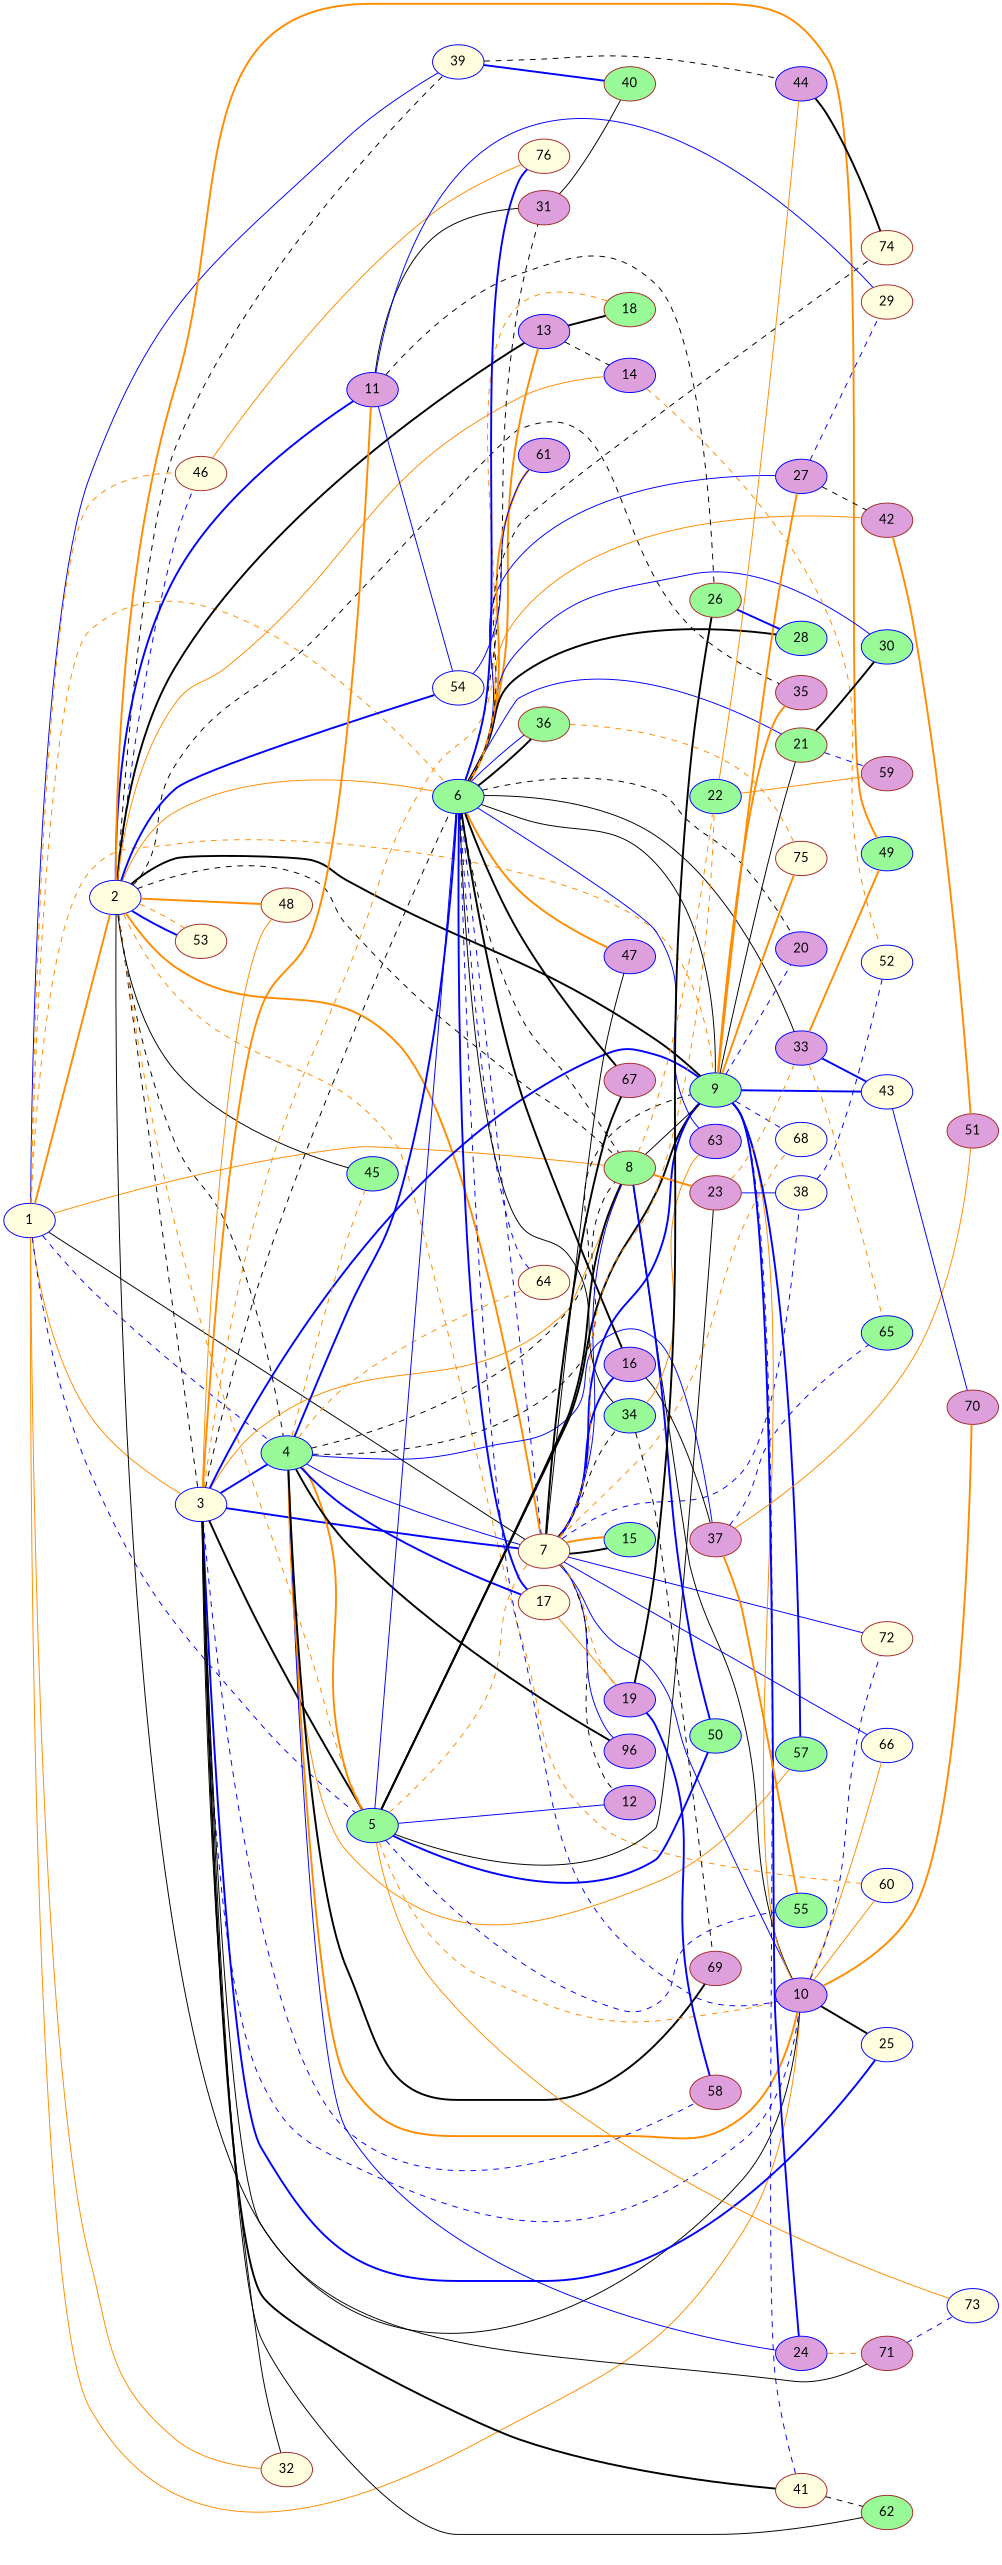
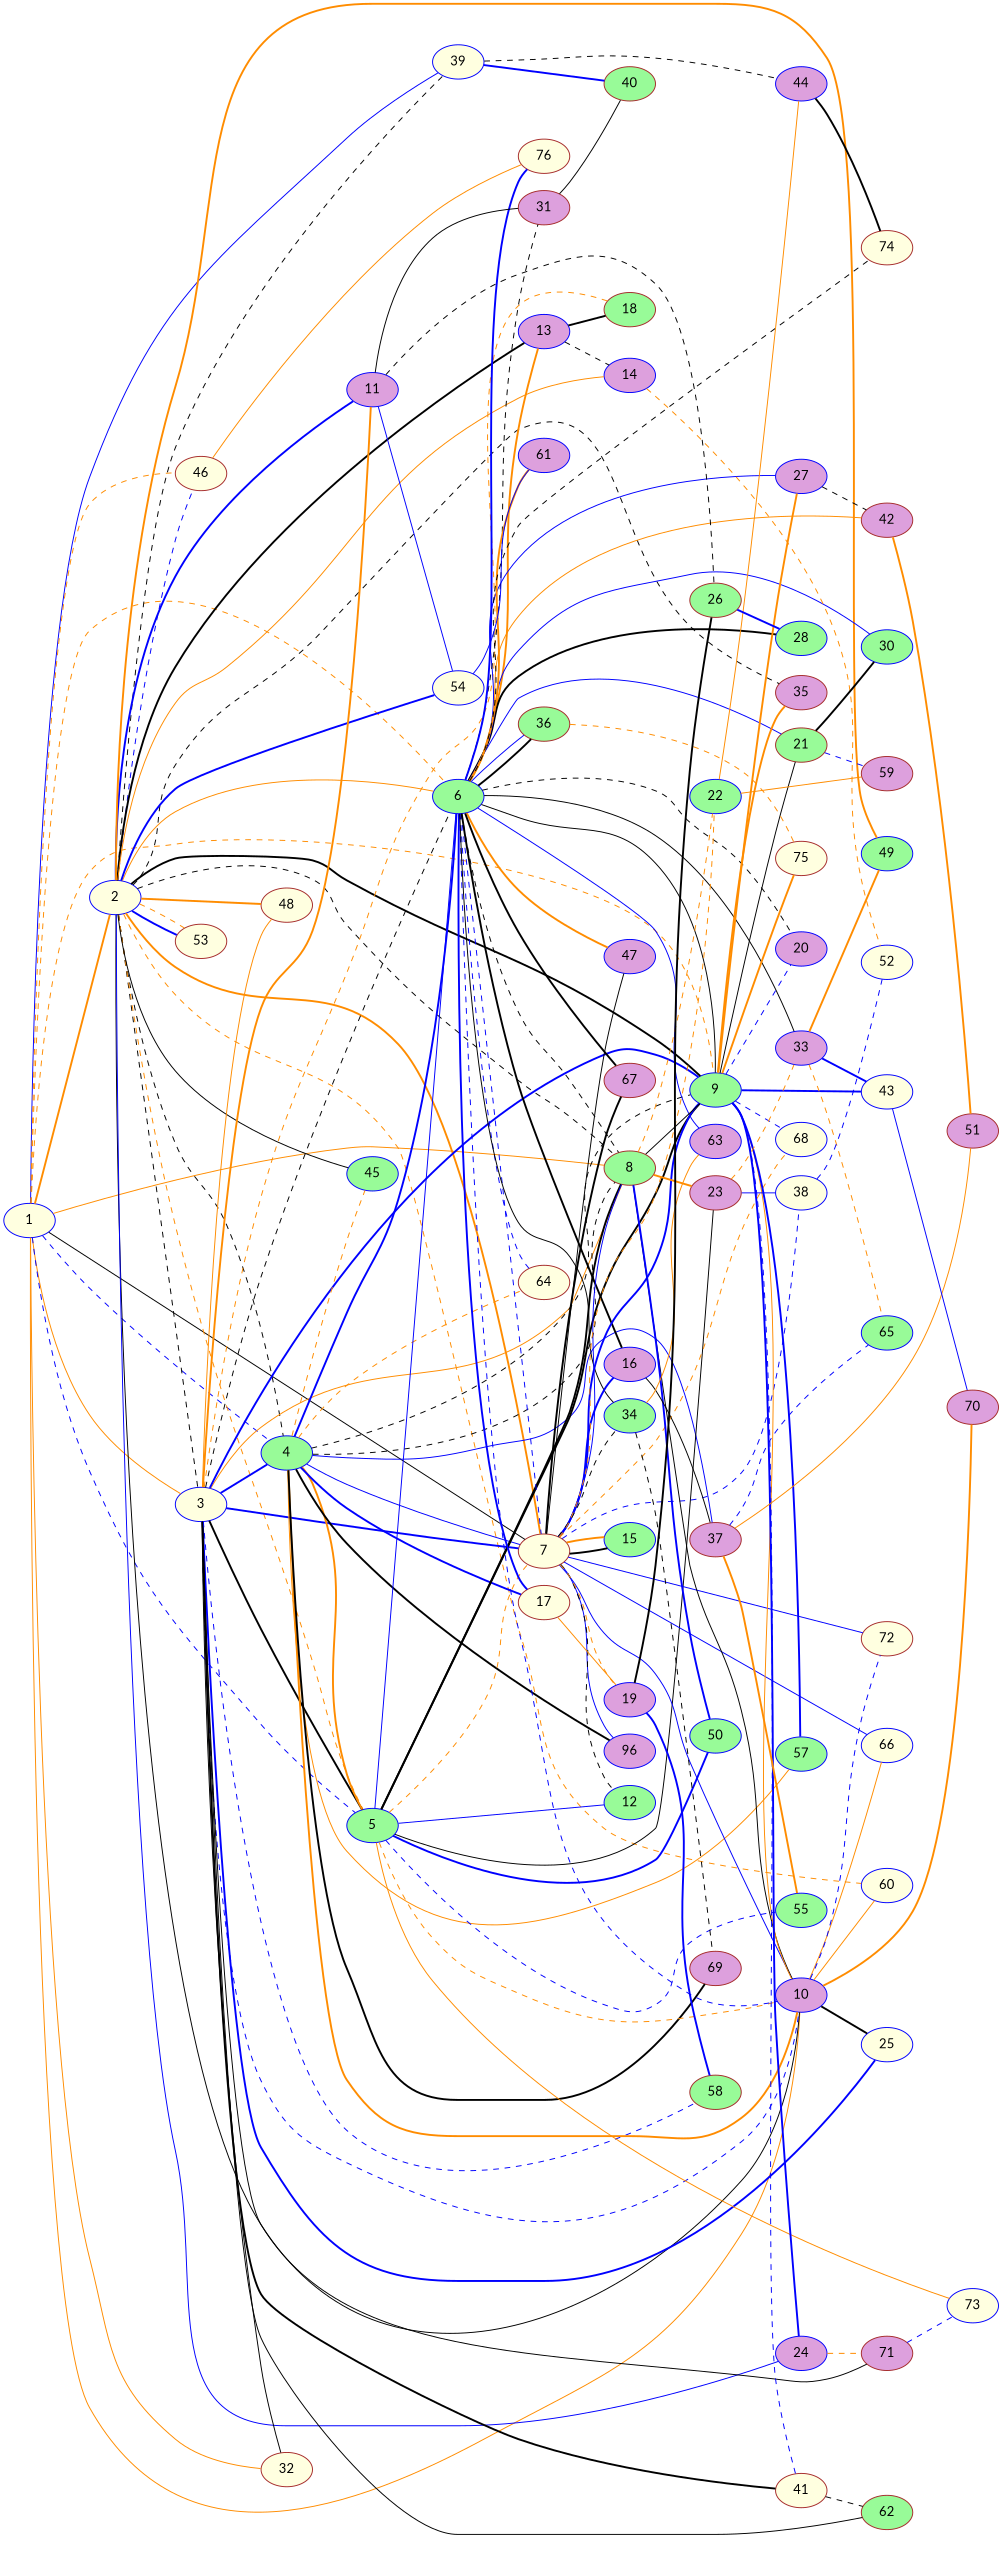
(887, 302) -> none
(630, 1803) -> (630, 1803)
(328, 2048) -> (150, 1949)
(716, 2092) -> (716, 2092)
